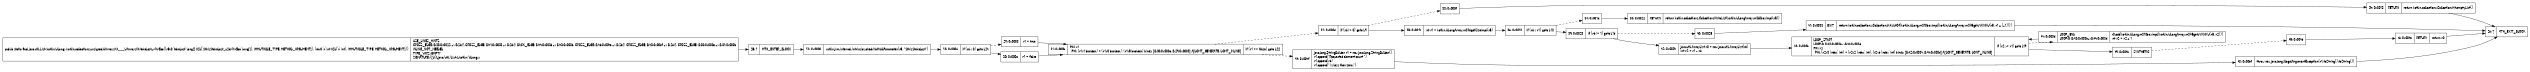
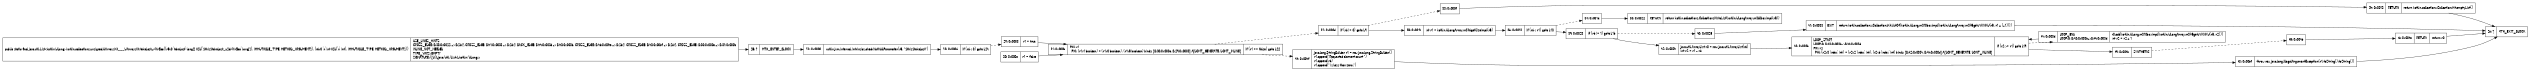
(994, 53) -> none
